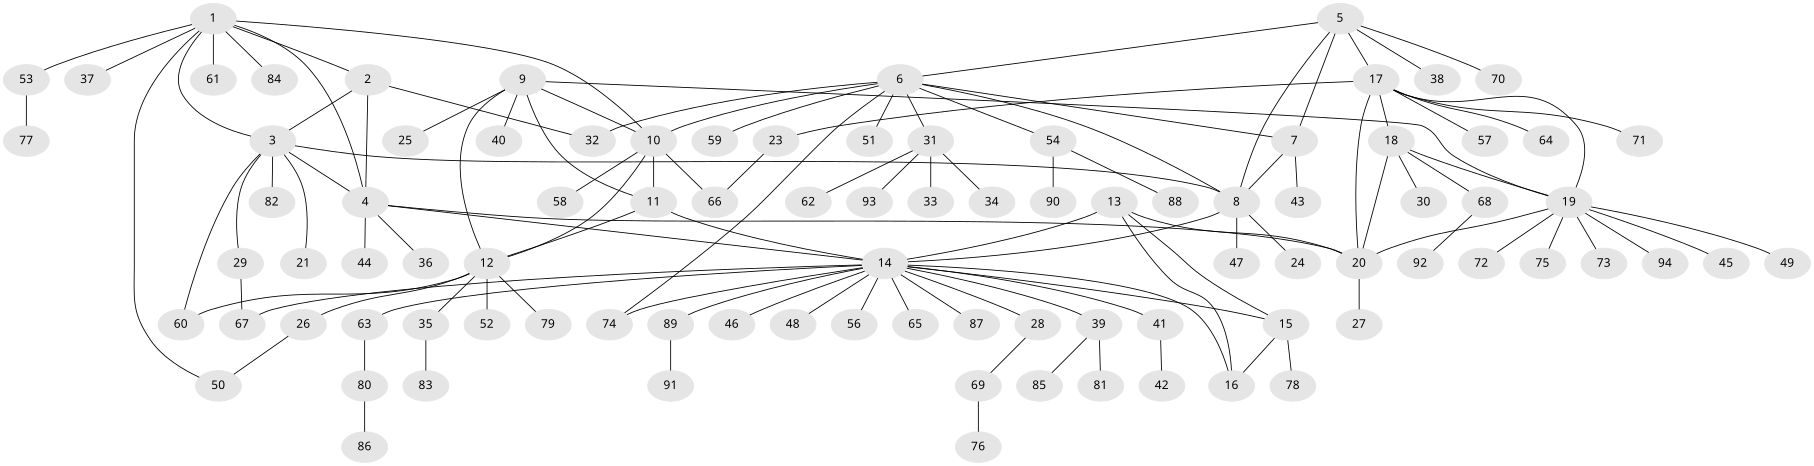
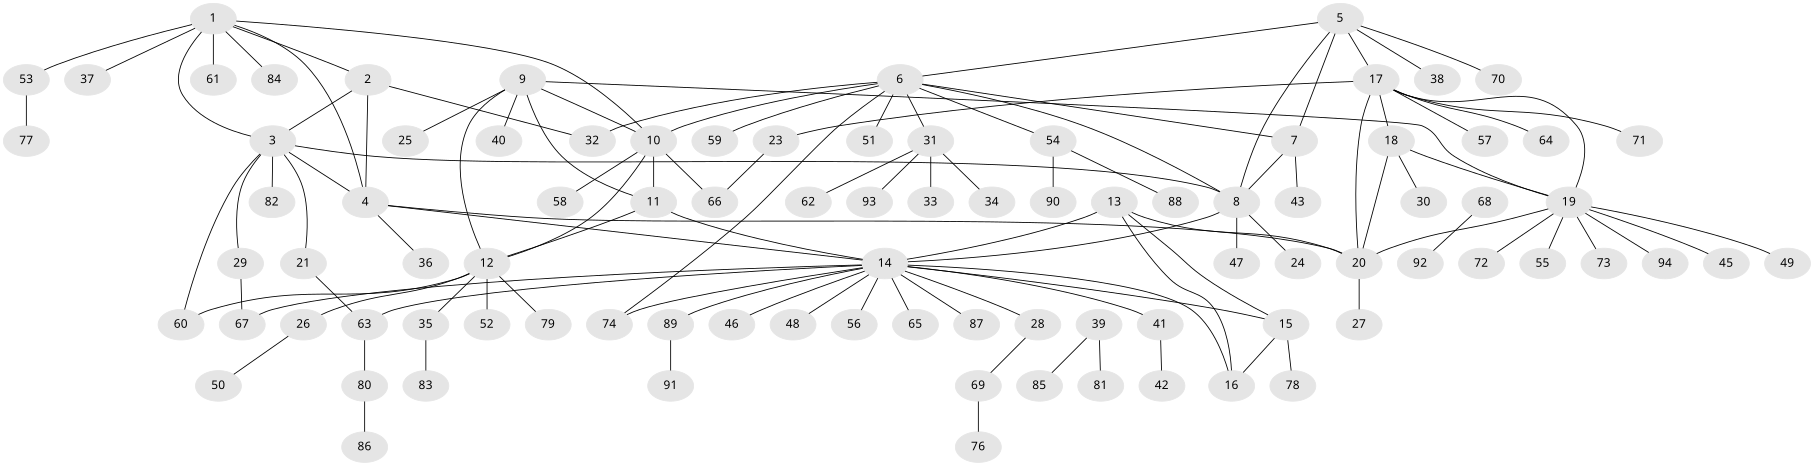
(1438, 172) -> none
(134, 208) -> none
(365, 264) -> none
(1543, 264) -> (1543, 264)
(995, 288) -> none
none -> (329, 289)
